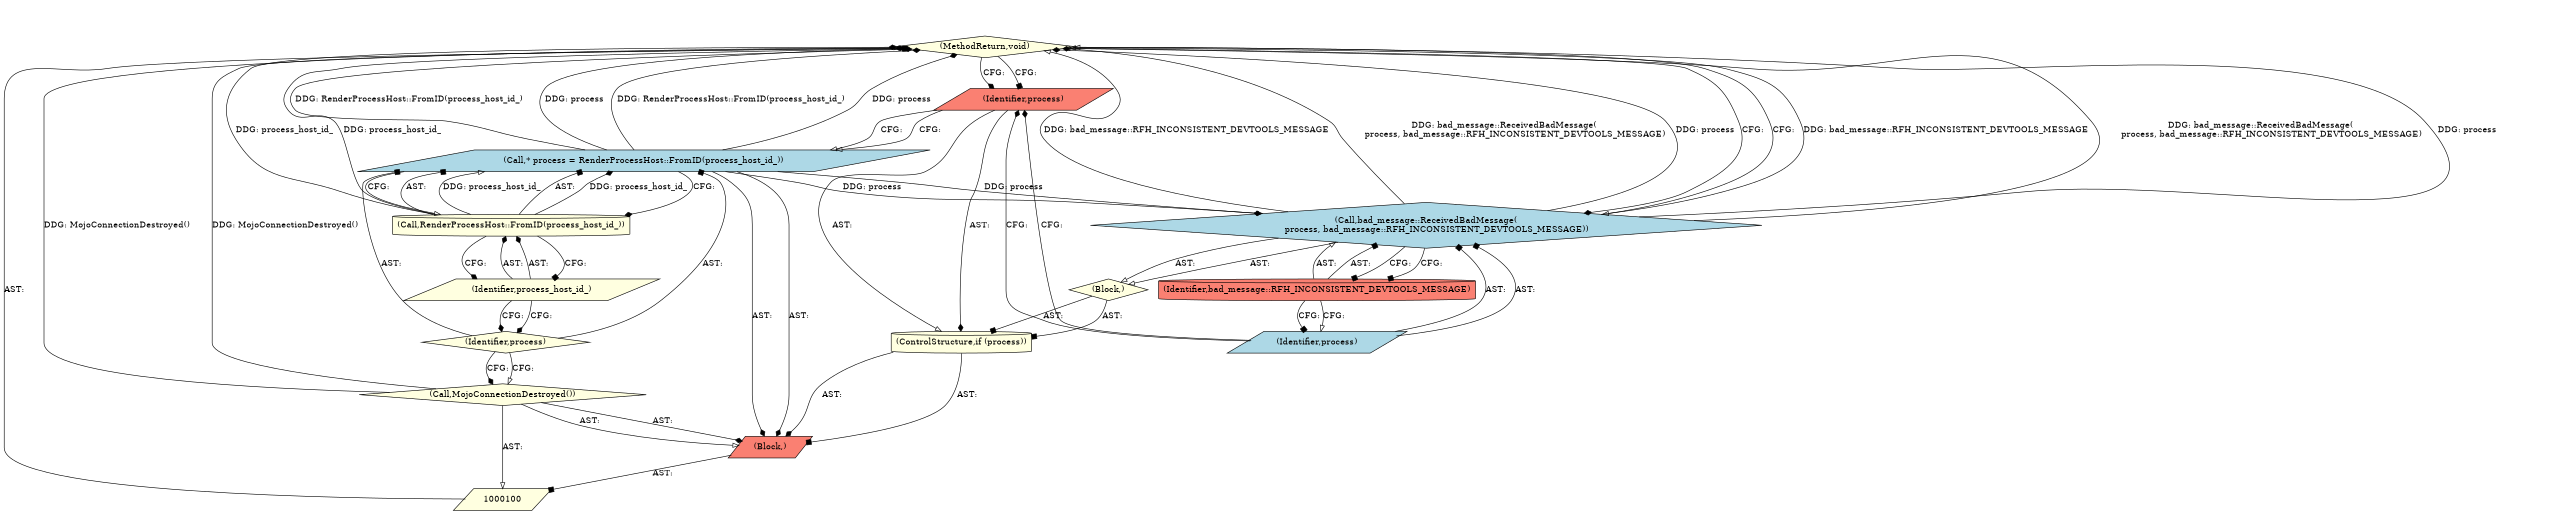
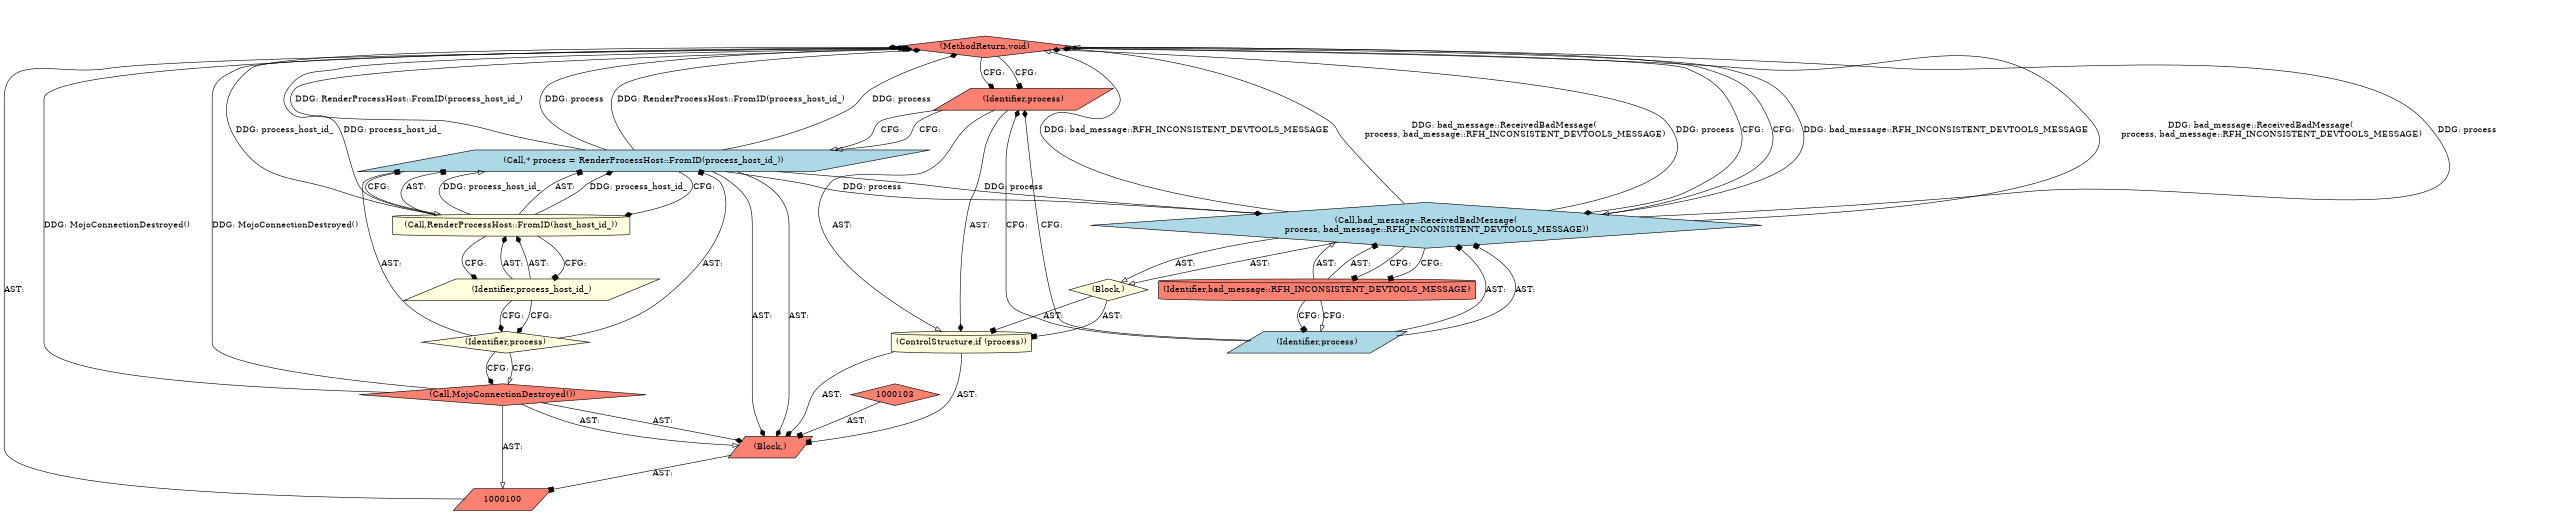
(985, 47) -> (985, 47)
(511, 225) -> (511, 225)
(503, 395) -> (503, 395)
none -> (895, 395)
(503, 500) -> (503, 500)
